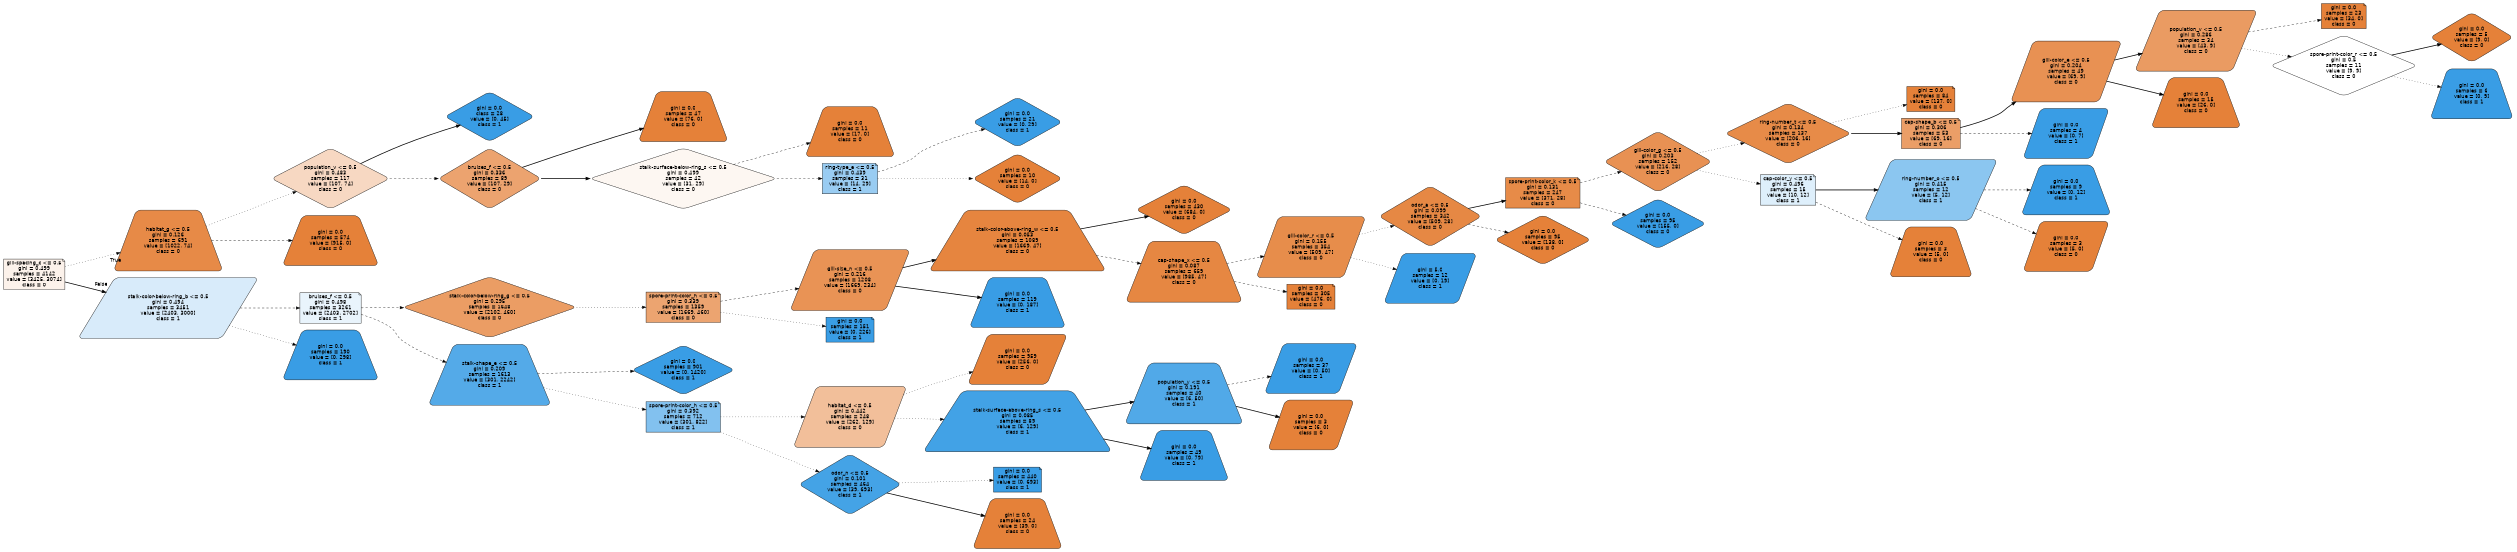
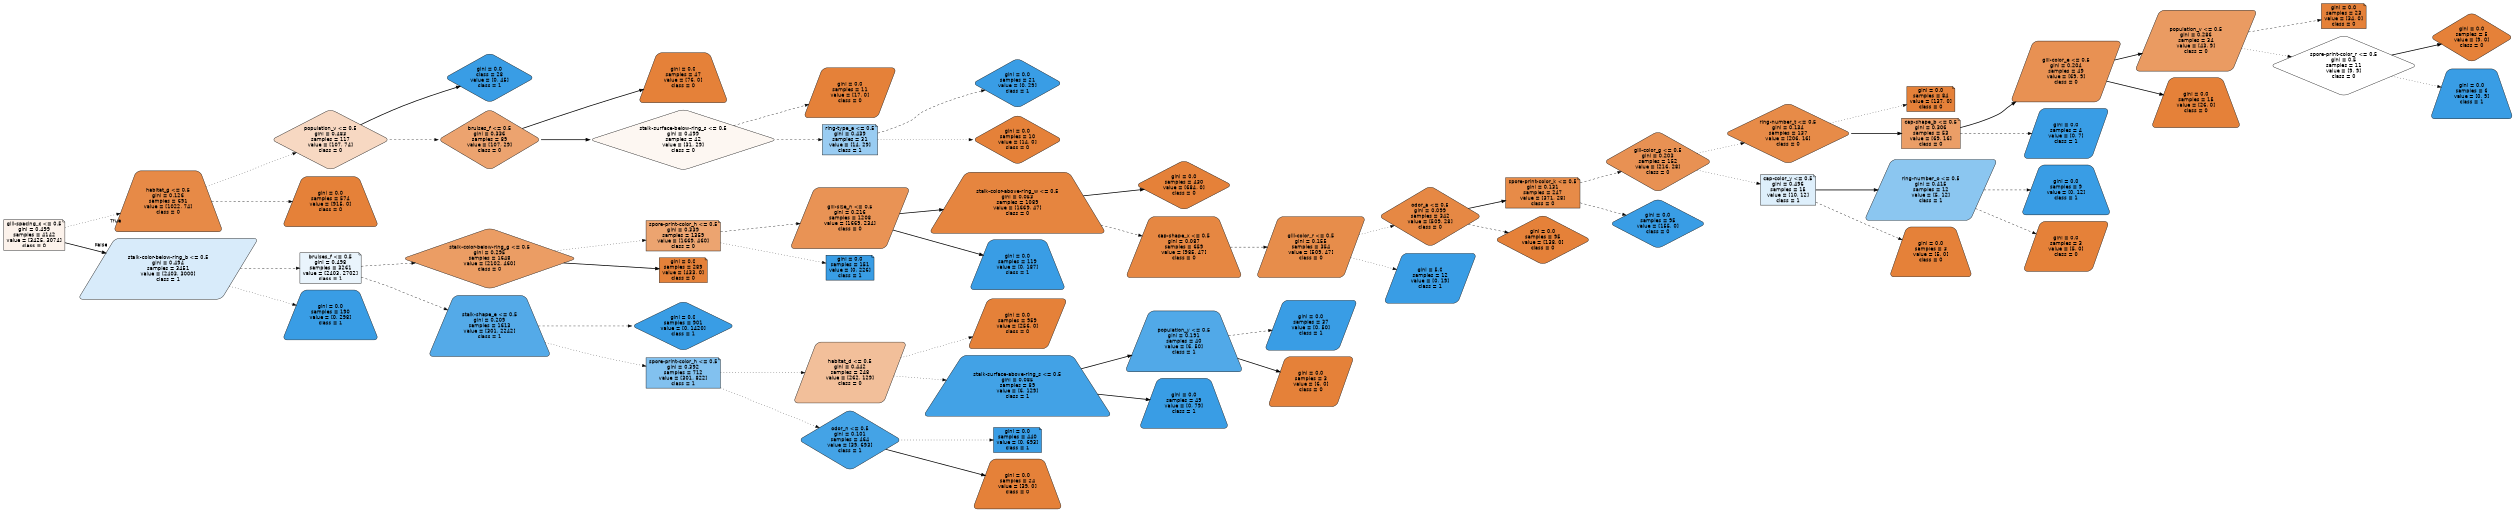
(850, 132) -> (850, 93)
none -> (683, 270)
(1311, 297) -> none
